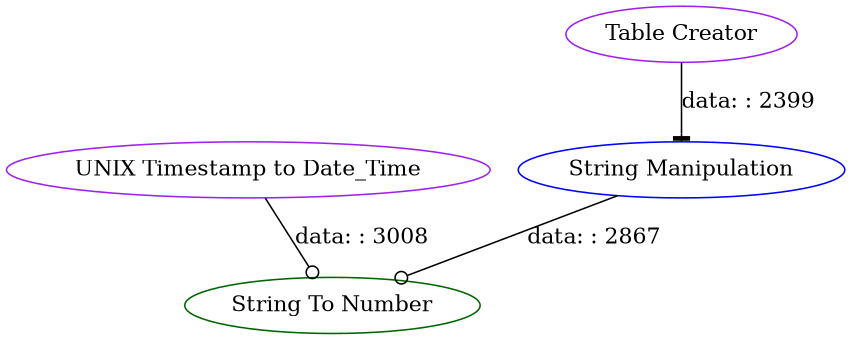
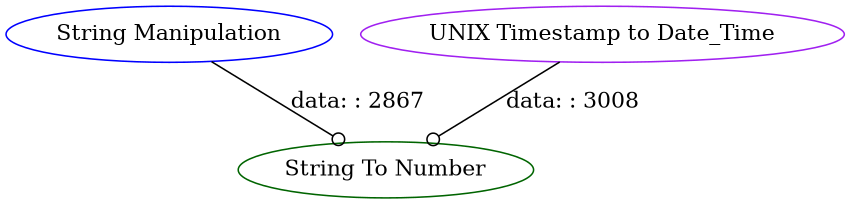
(682, 34) -> none
